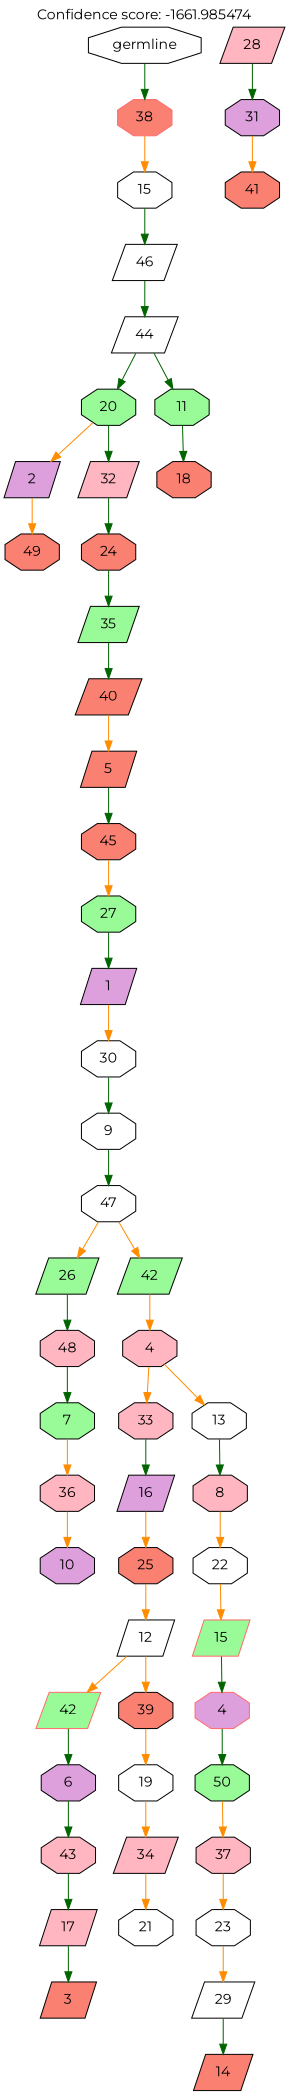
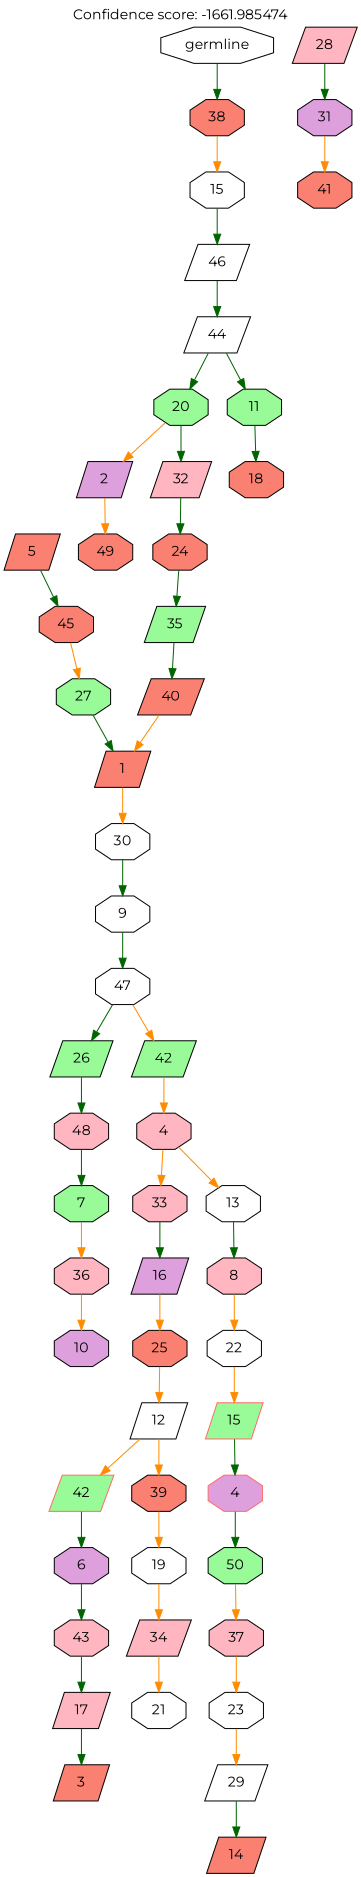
(145, 118) -> (217, 118)
(109, 728) -> (150, 729)
(109, 986) -> (123, 769)
(91, 1235) -> (105, 1018)
